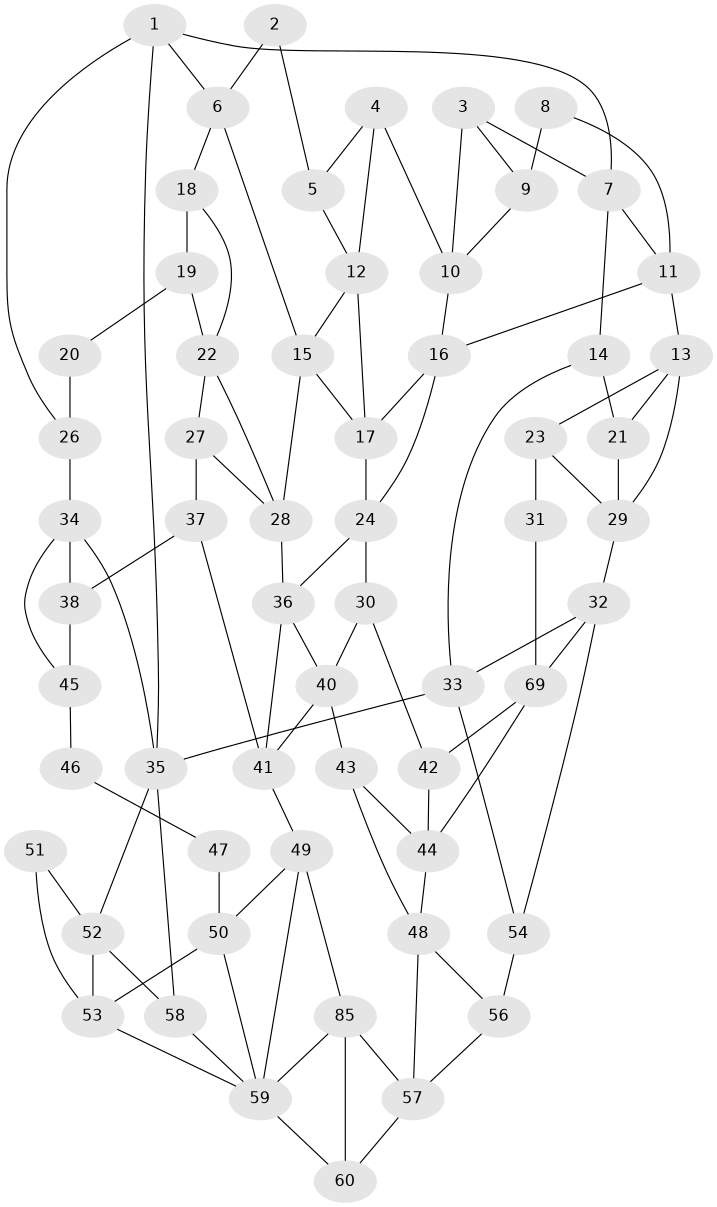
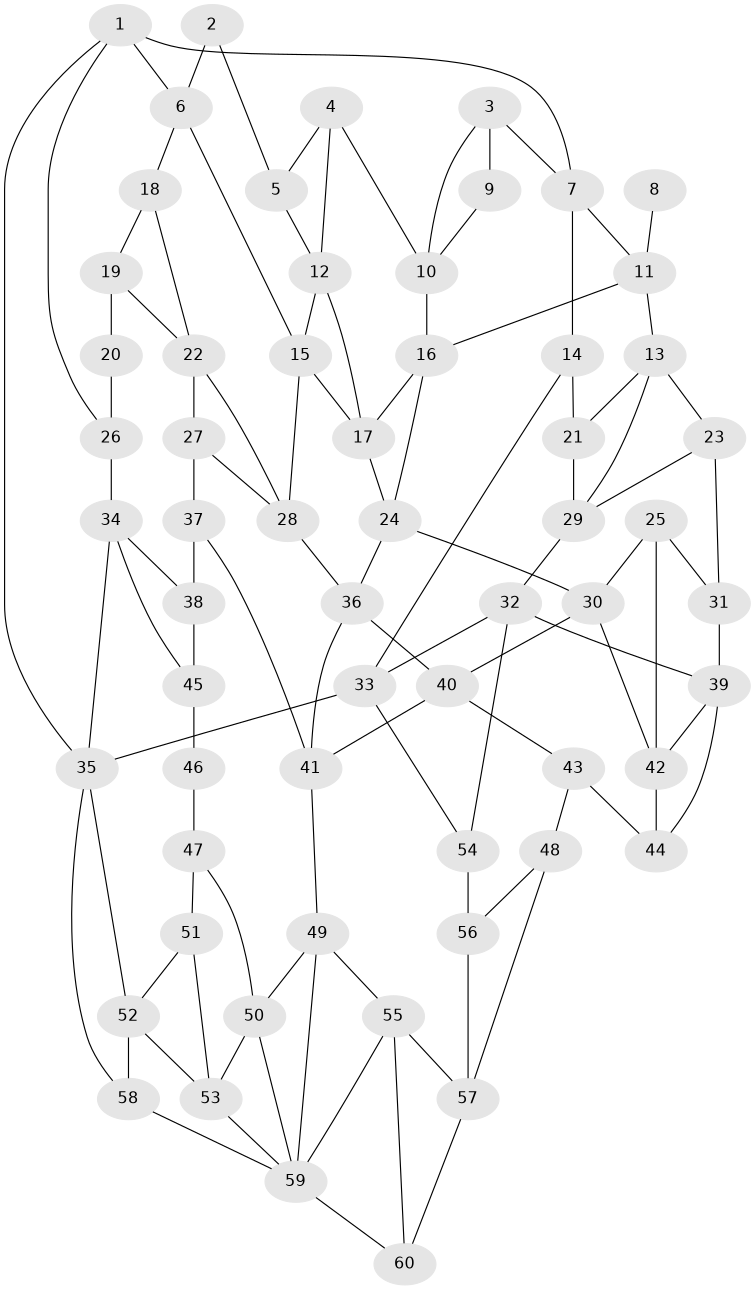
(538, 142) -> none
none -> (656, 521)
(536, 686) -> (719, 686)
none -> (193, 893)
(423, 893) -> none
(345, 1016) -> (393, 1016)
